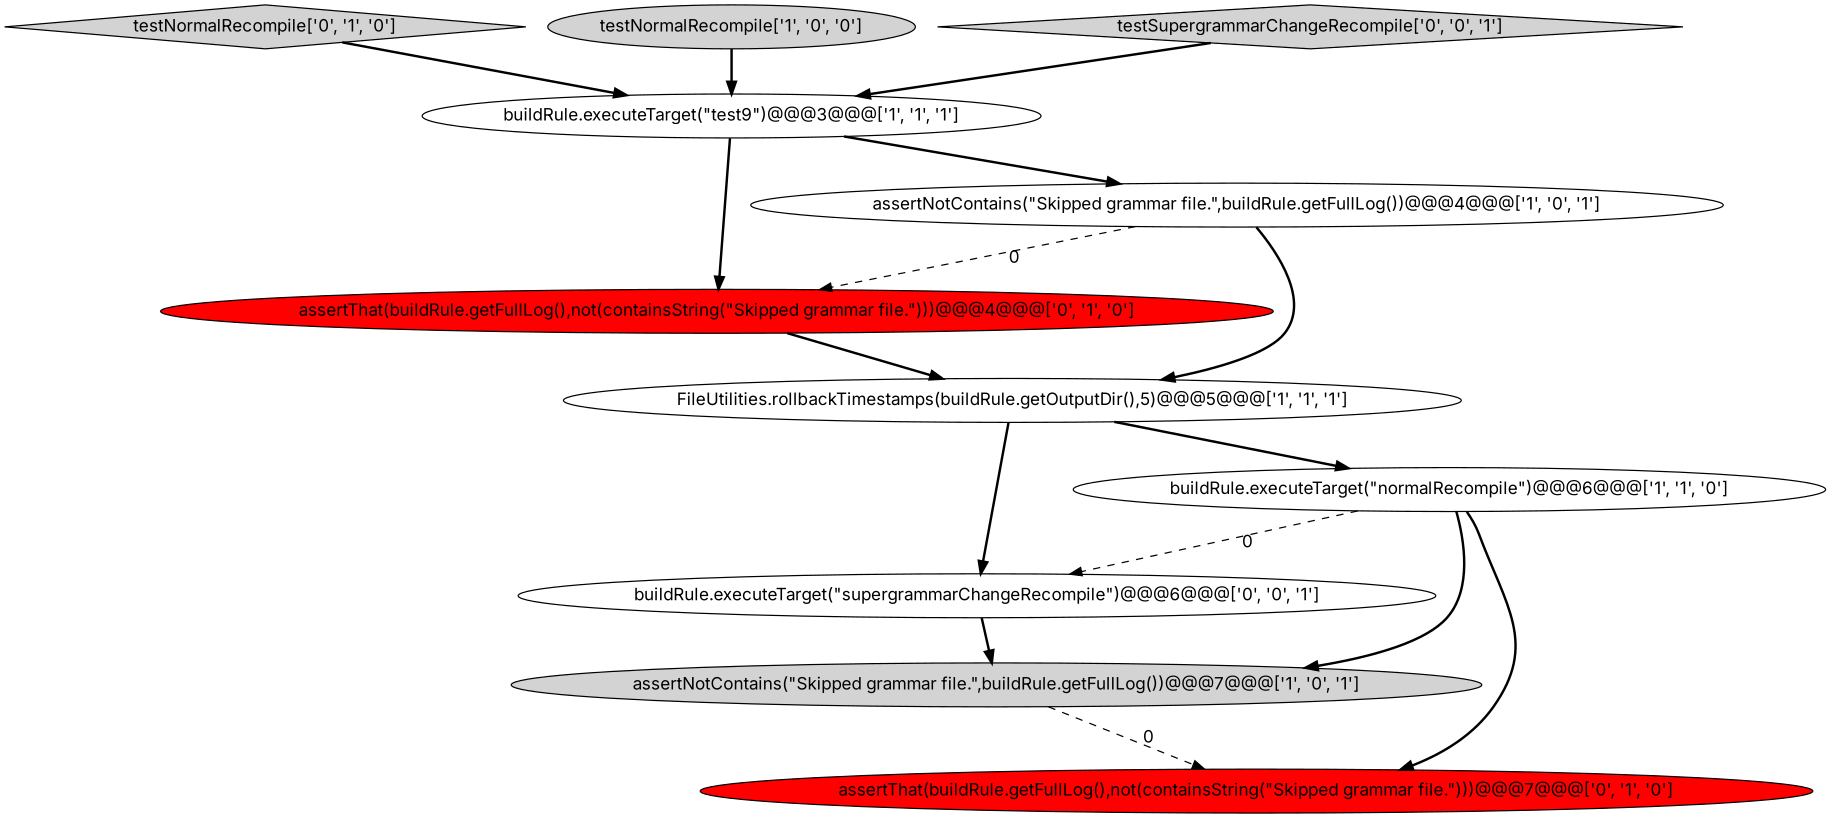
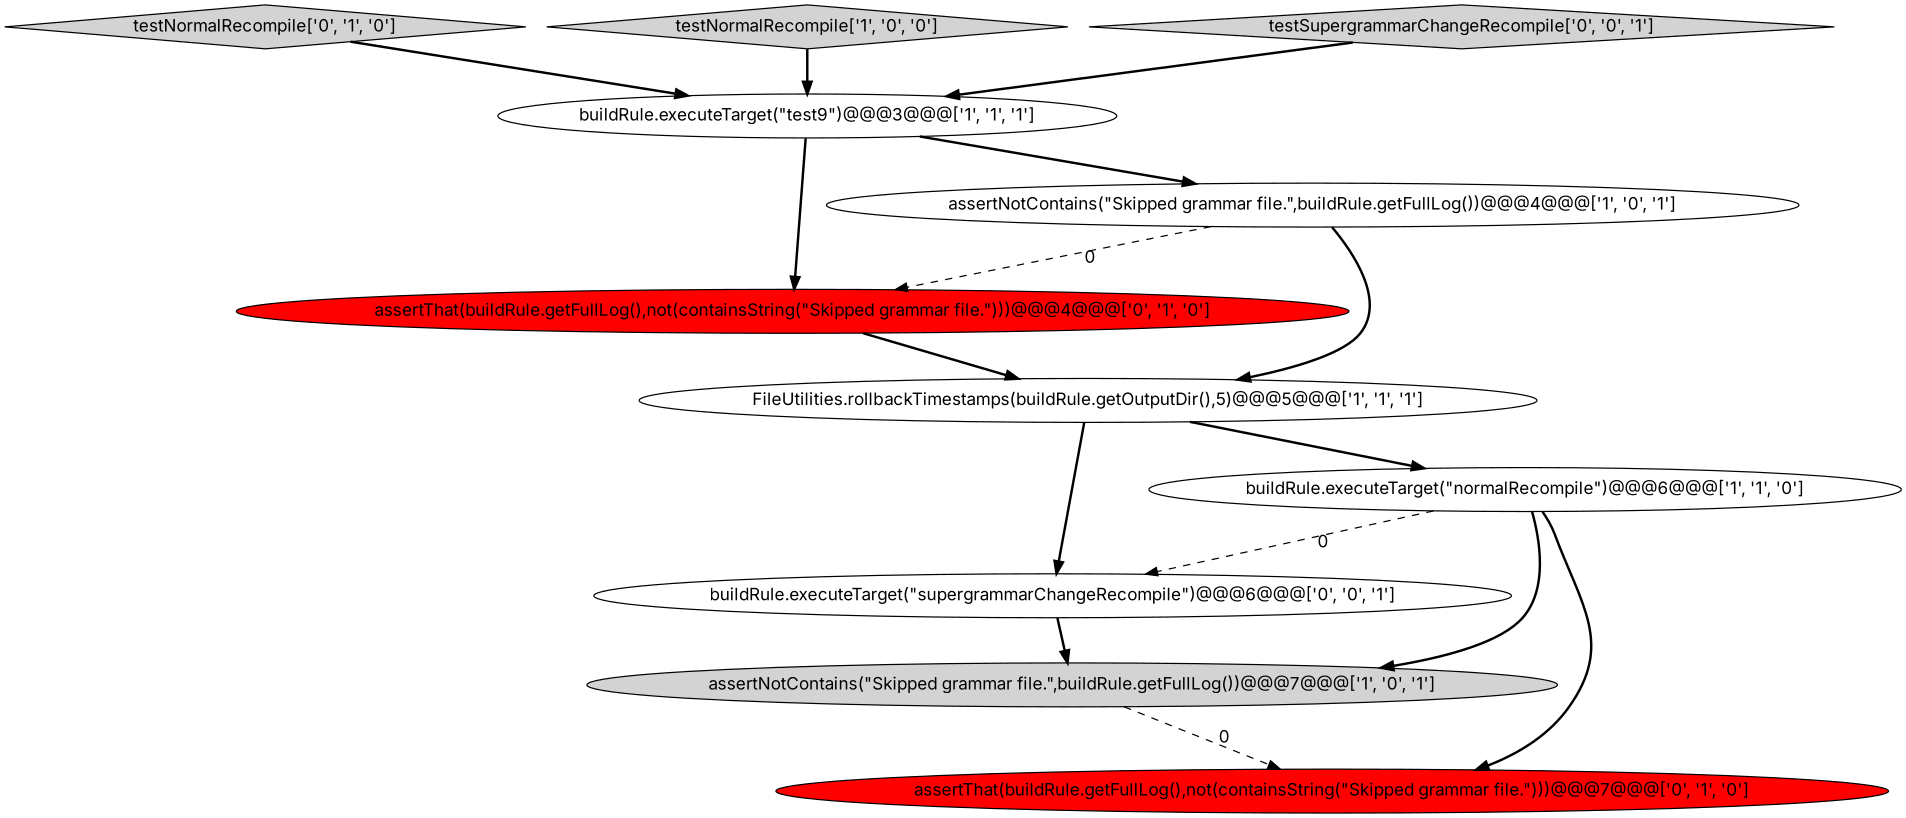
(732, 27) -> (807, 27)
